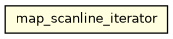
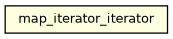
(86, 19) -> (86, 19)
